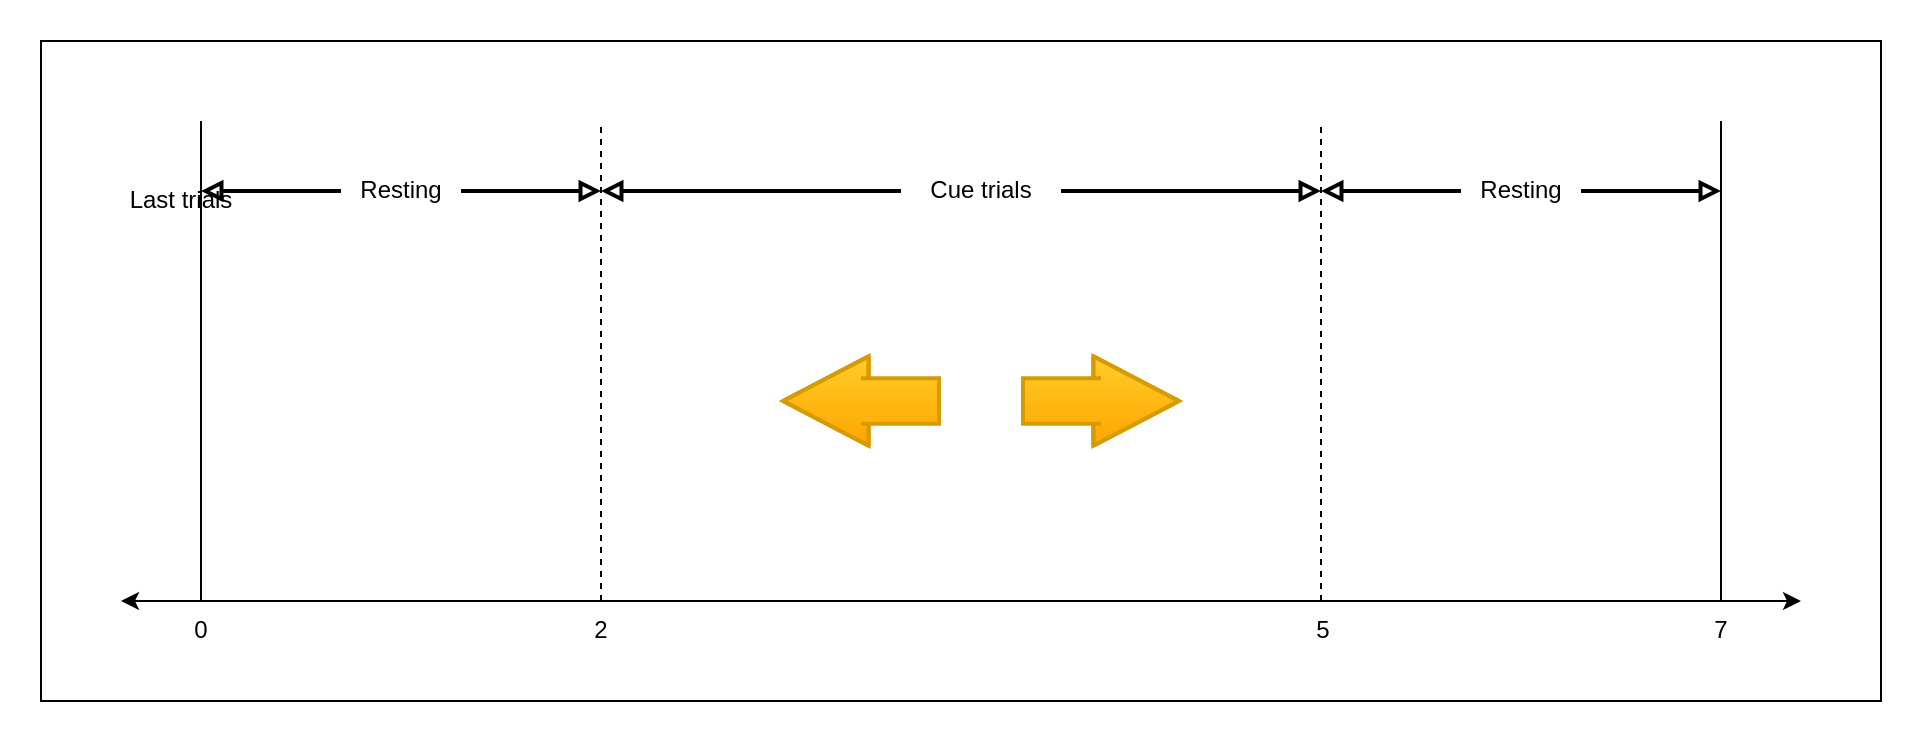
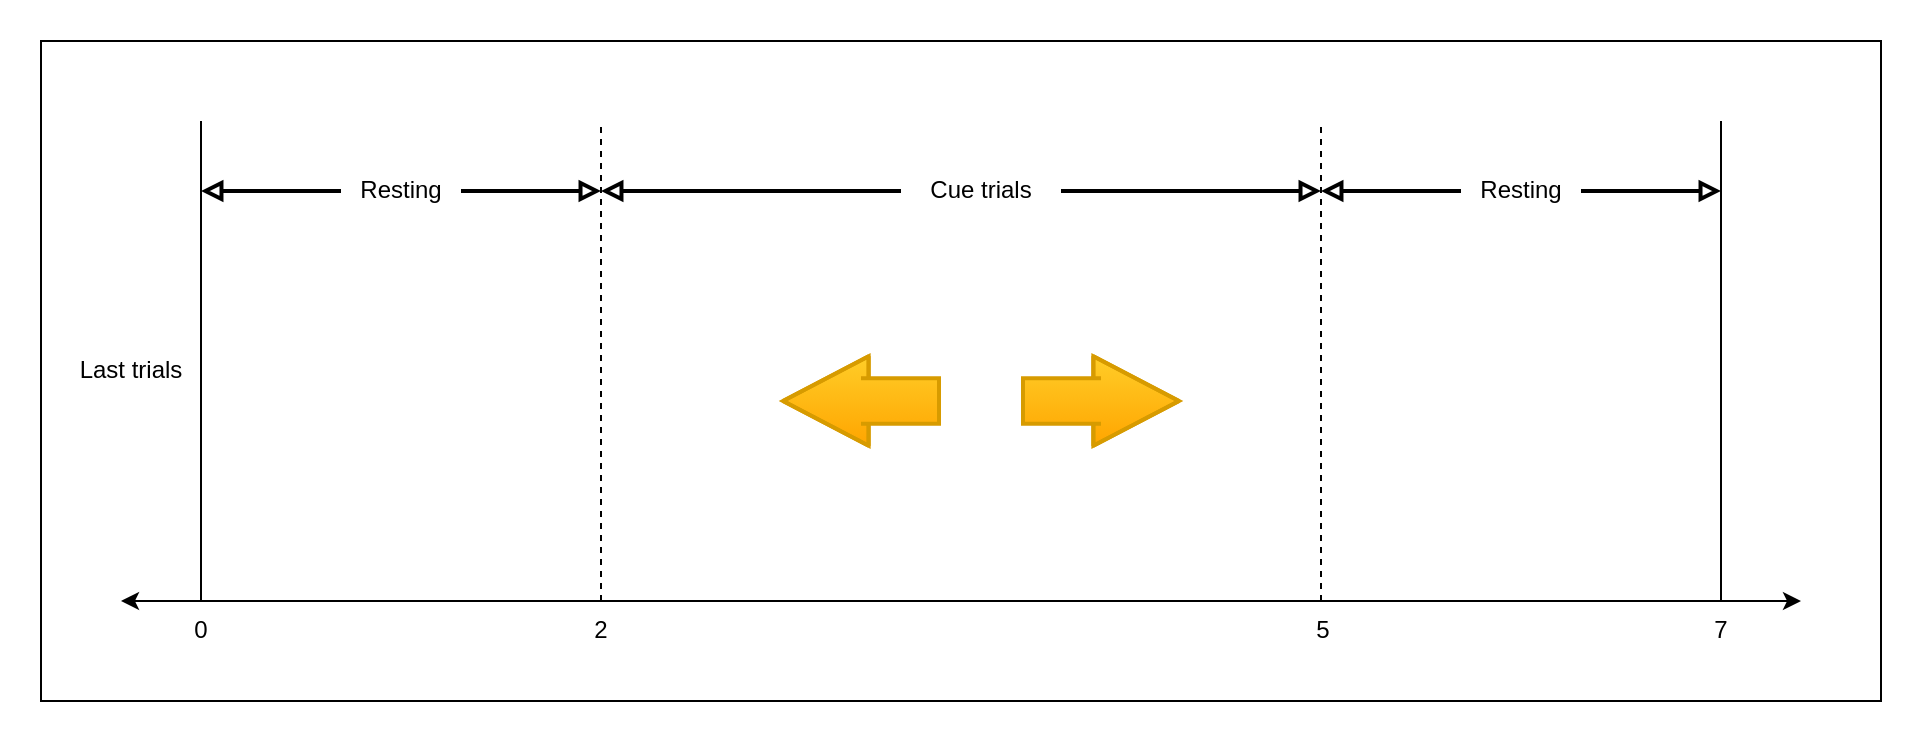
(181, 201) -> (131, 371)
